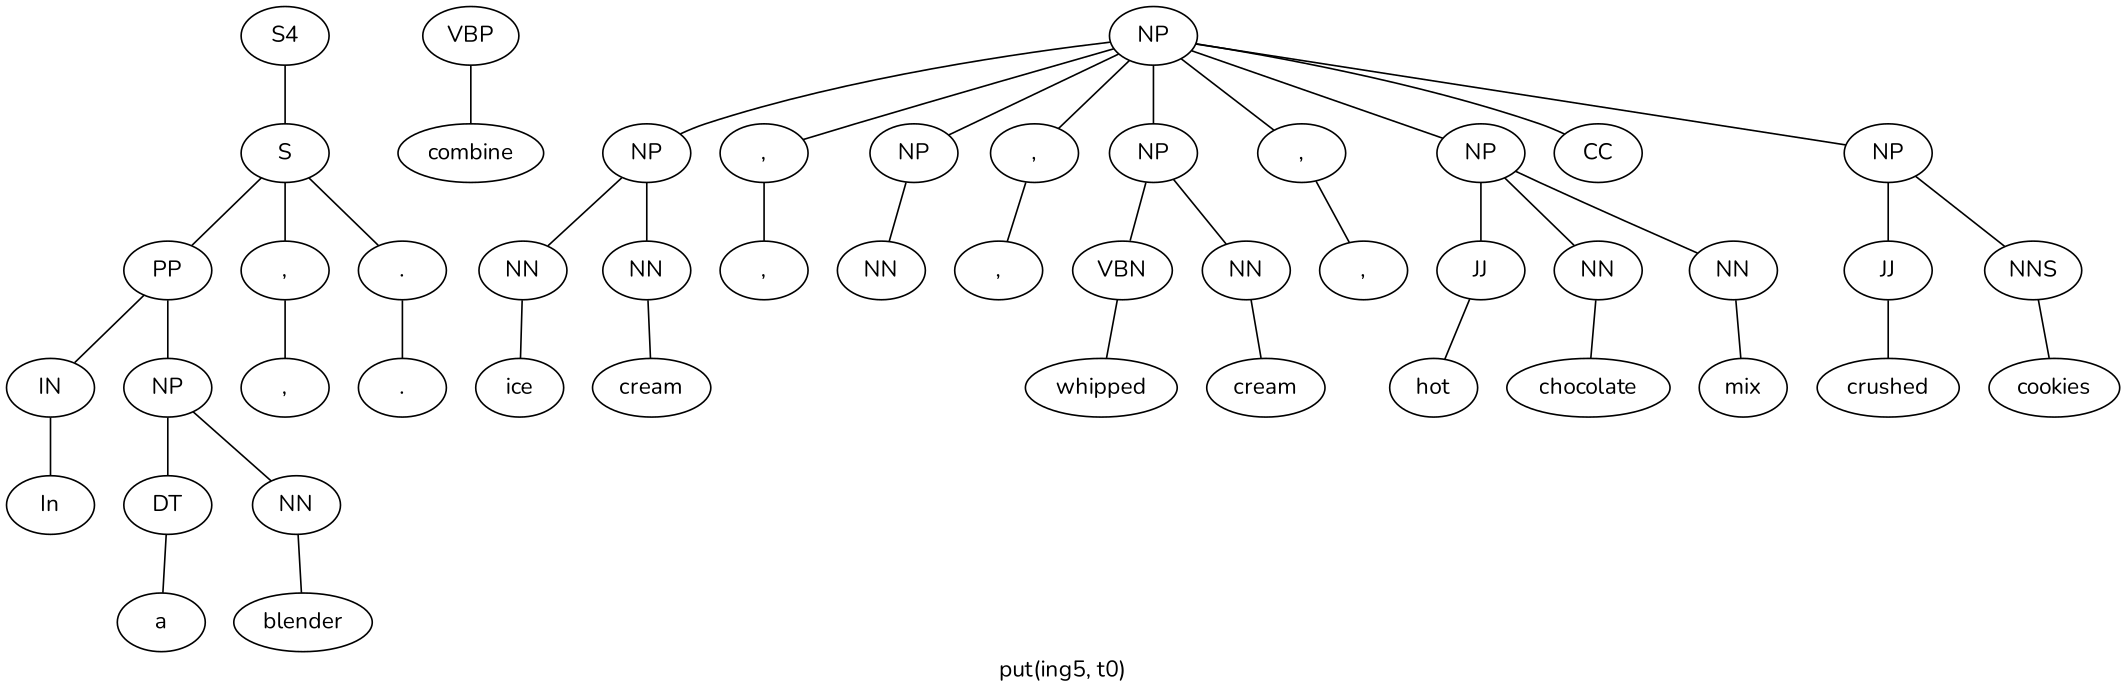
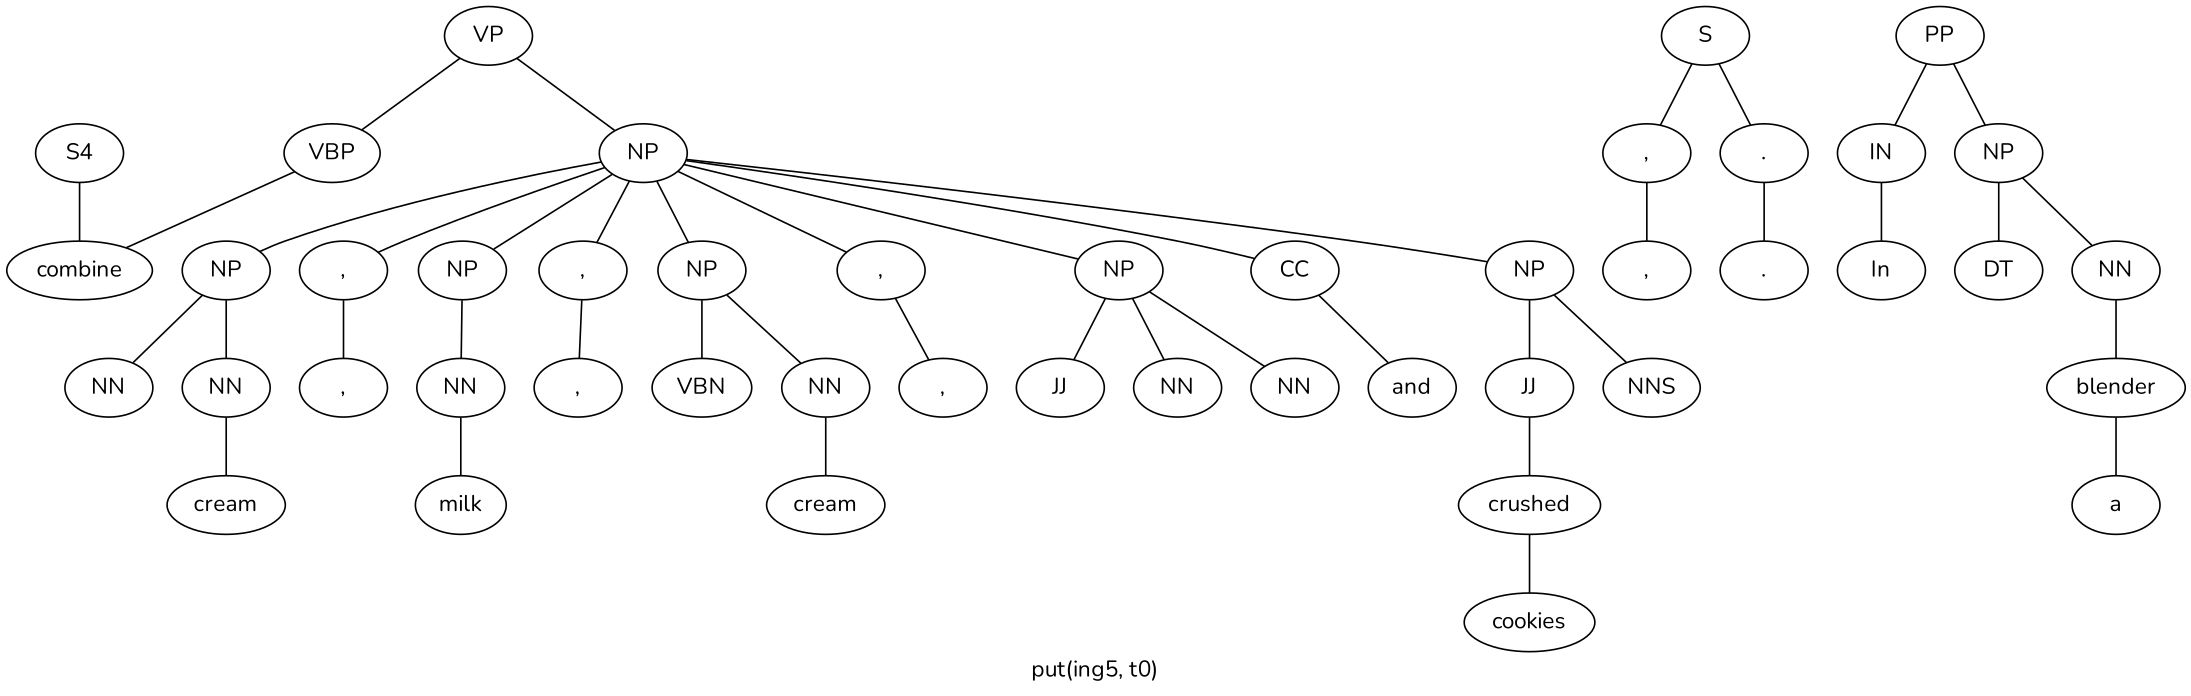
none -> (489, 36)
(285, 95) -> (80, 212)
(227, 212) -> none
(2044, 329) -> (1530, 564)
(520, 388) -> none
(1101, 388) -> none
none -> (1412, 388)
(1434, 388) -> none
(1588, 388) -> none
(1743, 388) -> none
none -> (461, 505)
(165, 564) -> (2116, 447)
